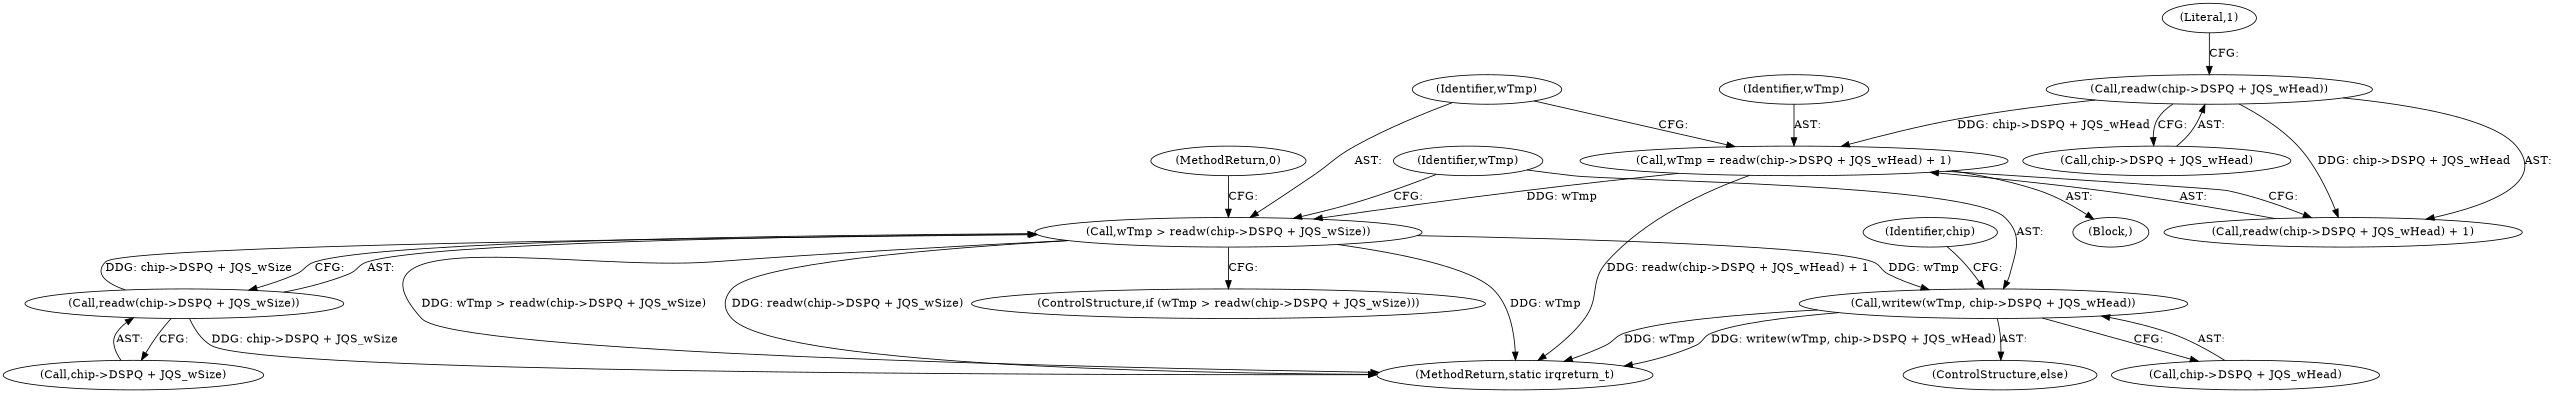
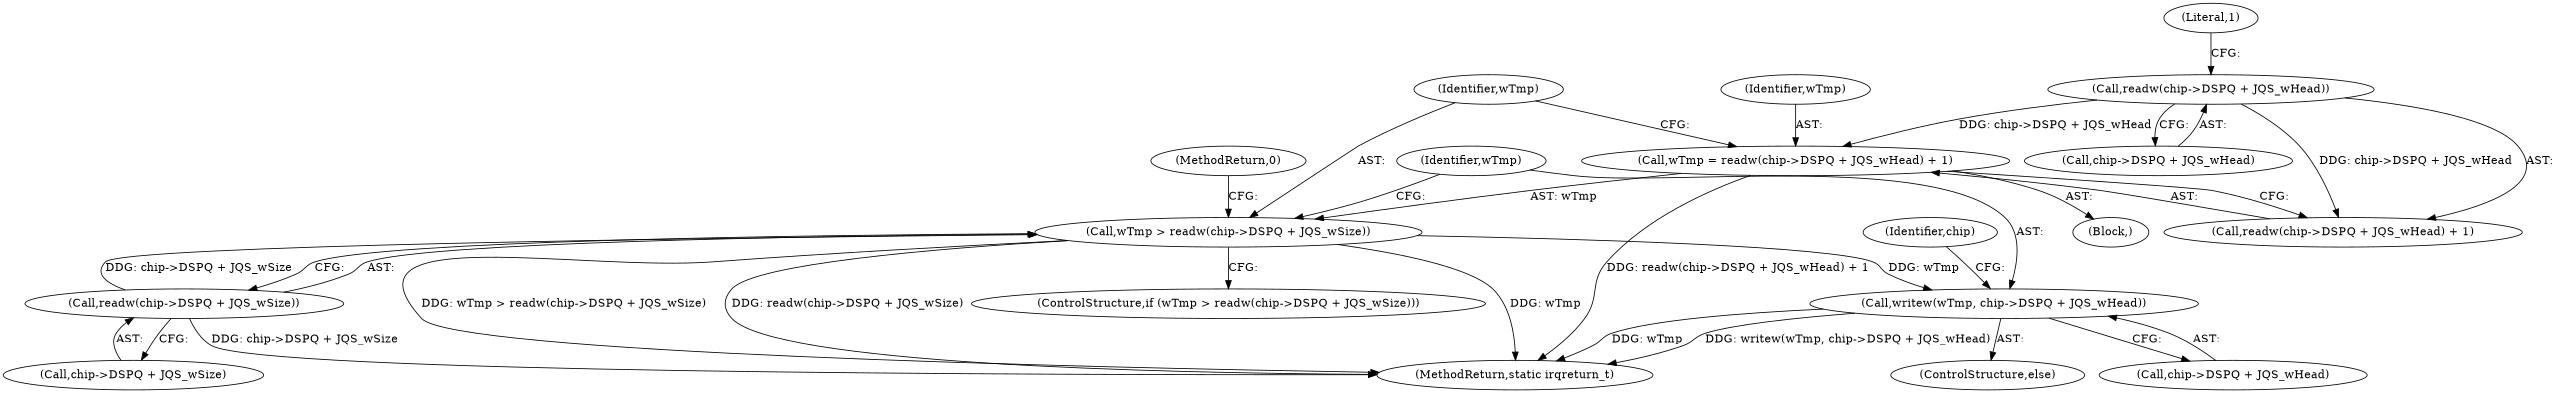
(1562, 197) -> (1564, 197)
